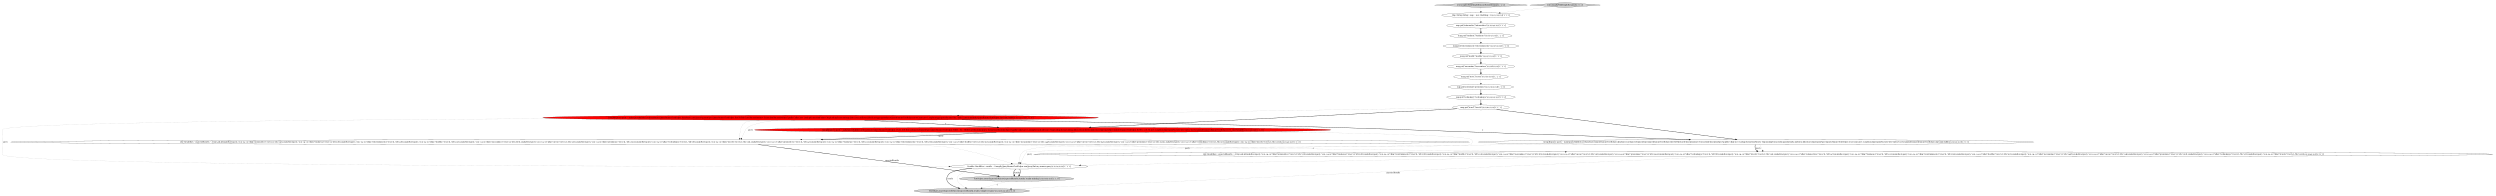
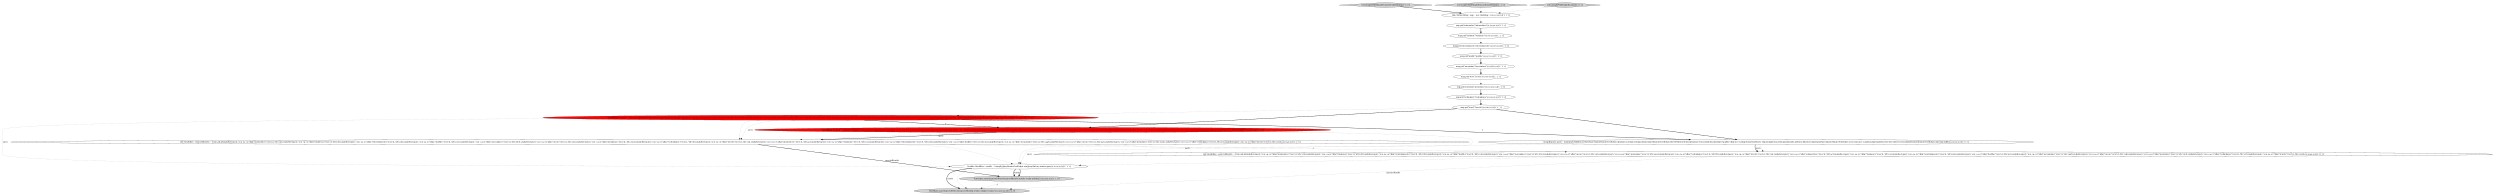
none -> (1386, 5)
